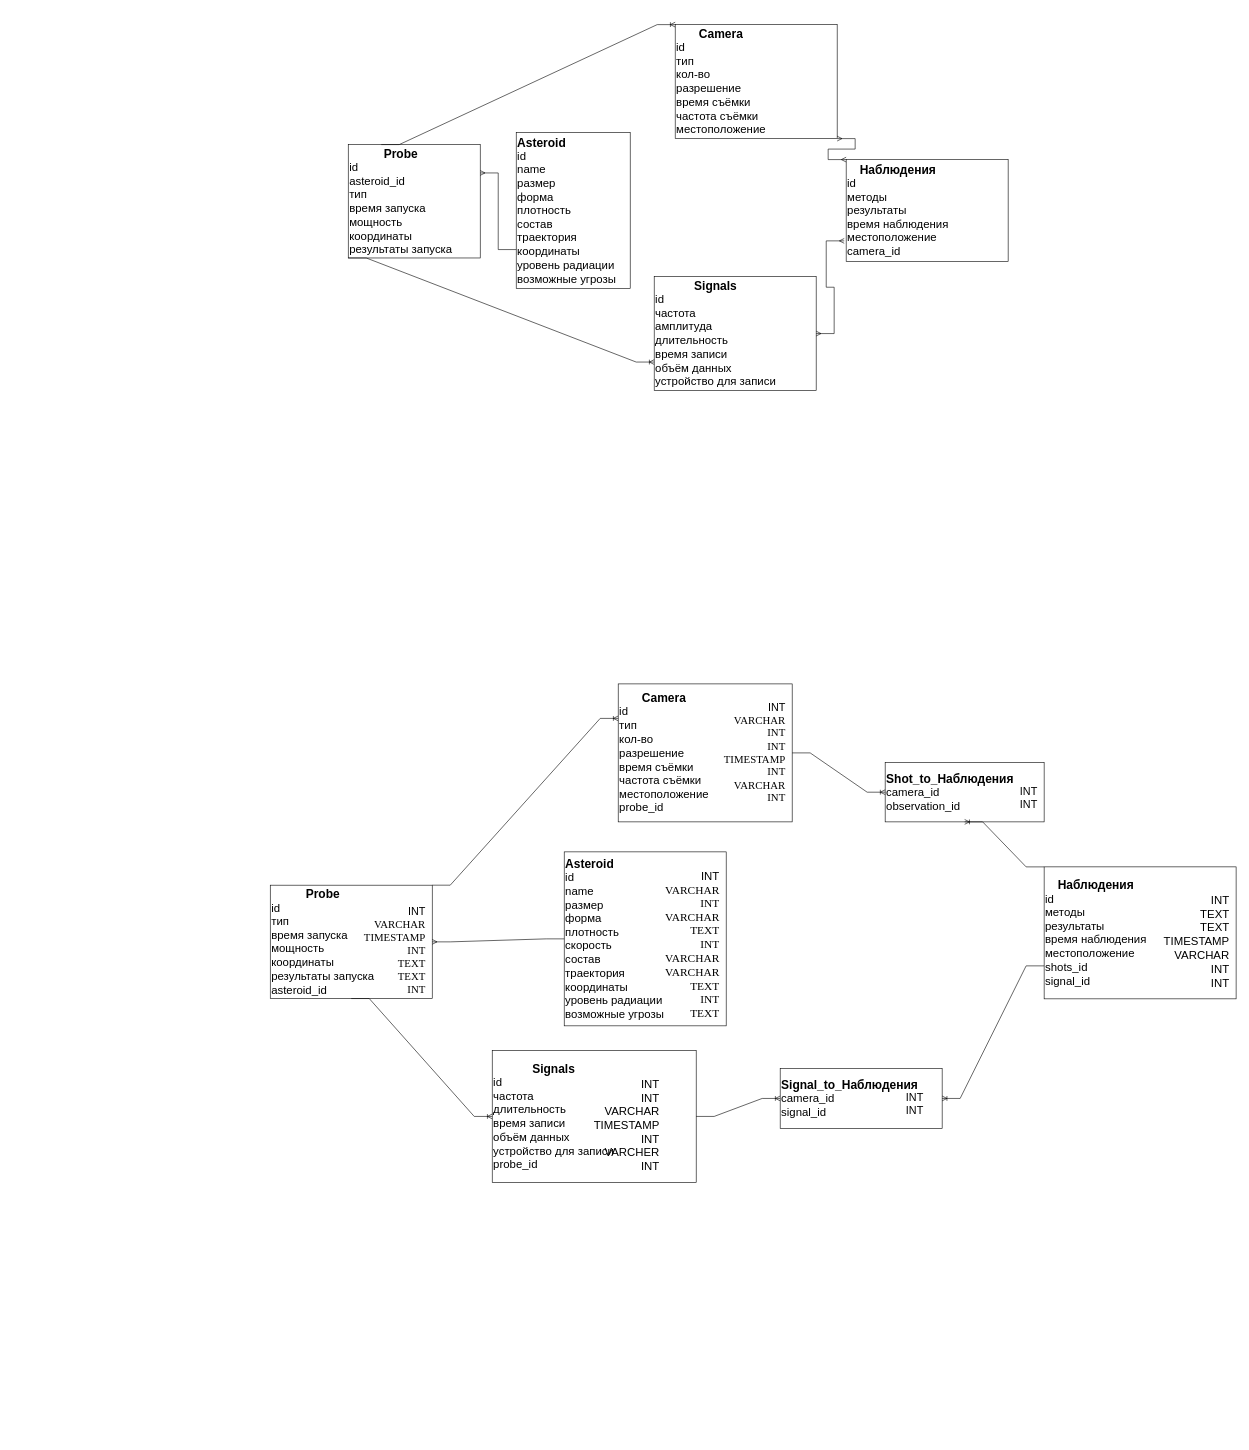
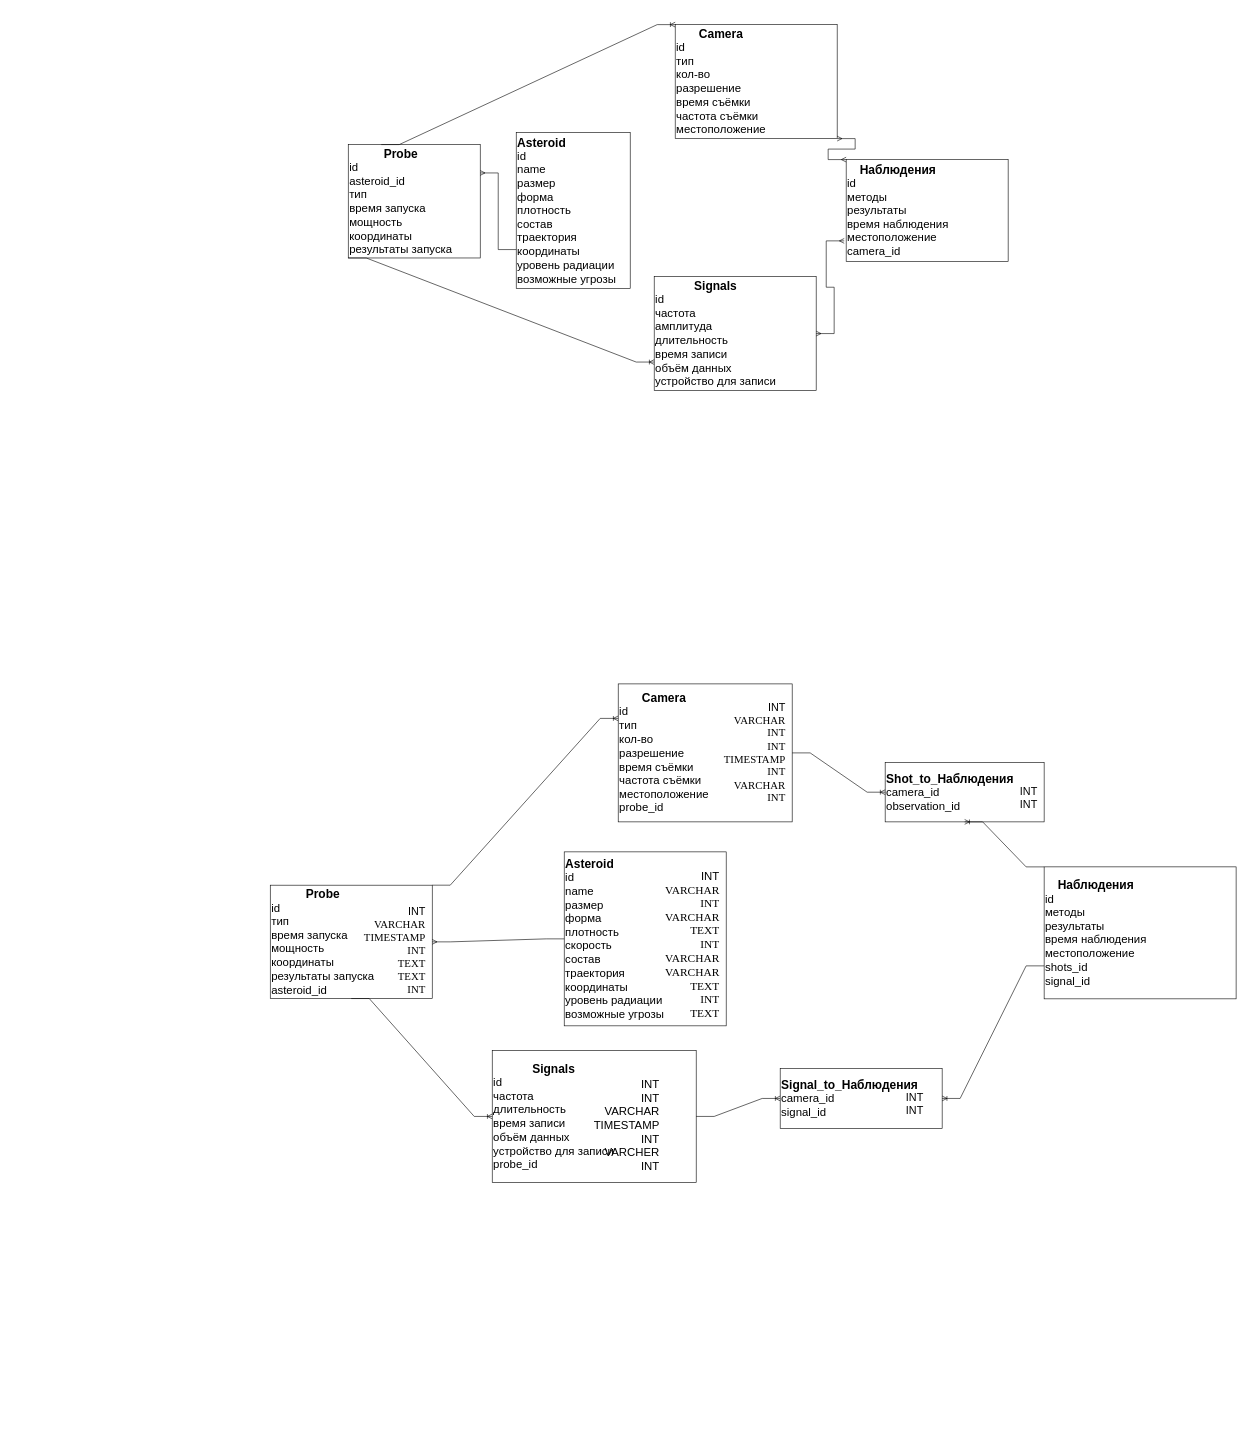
(1191, 942) -> none
